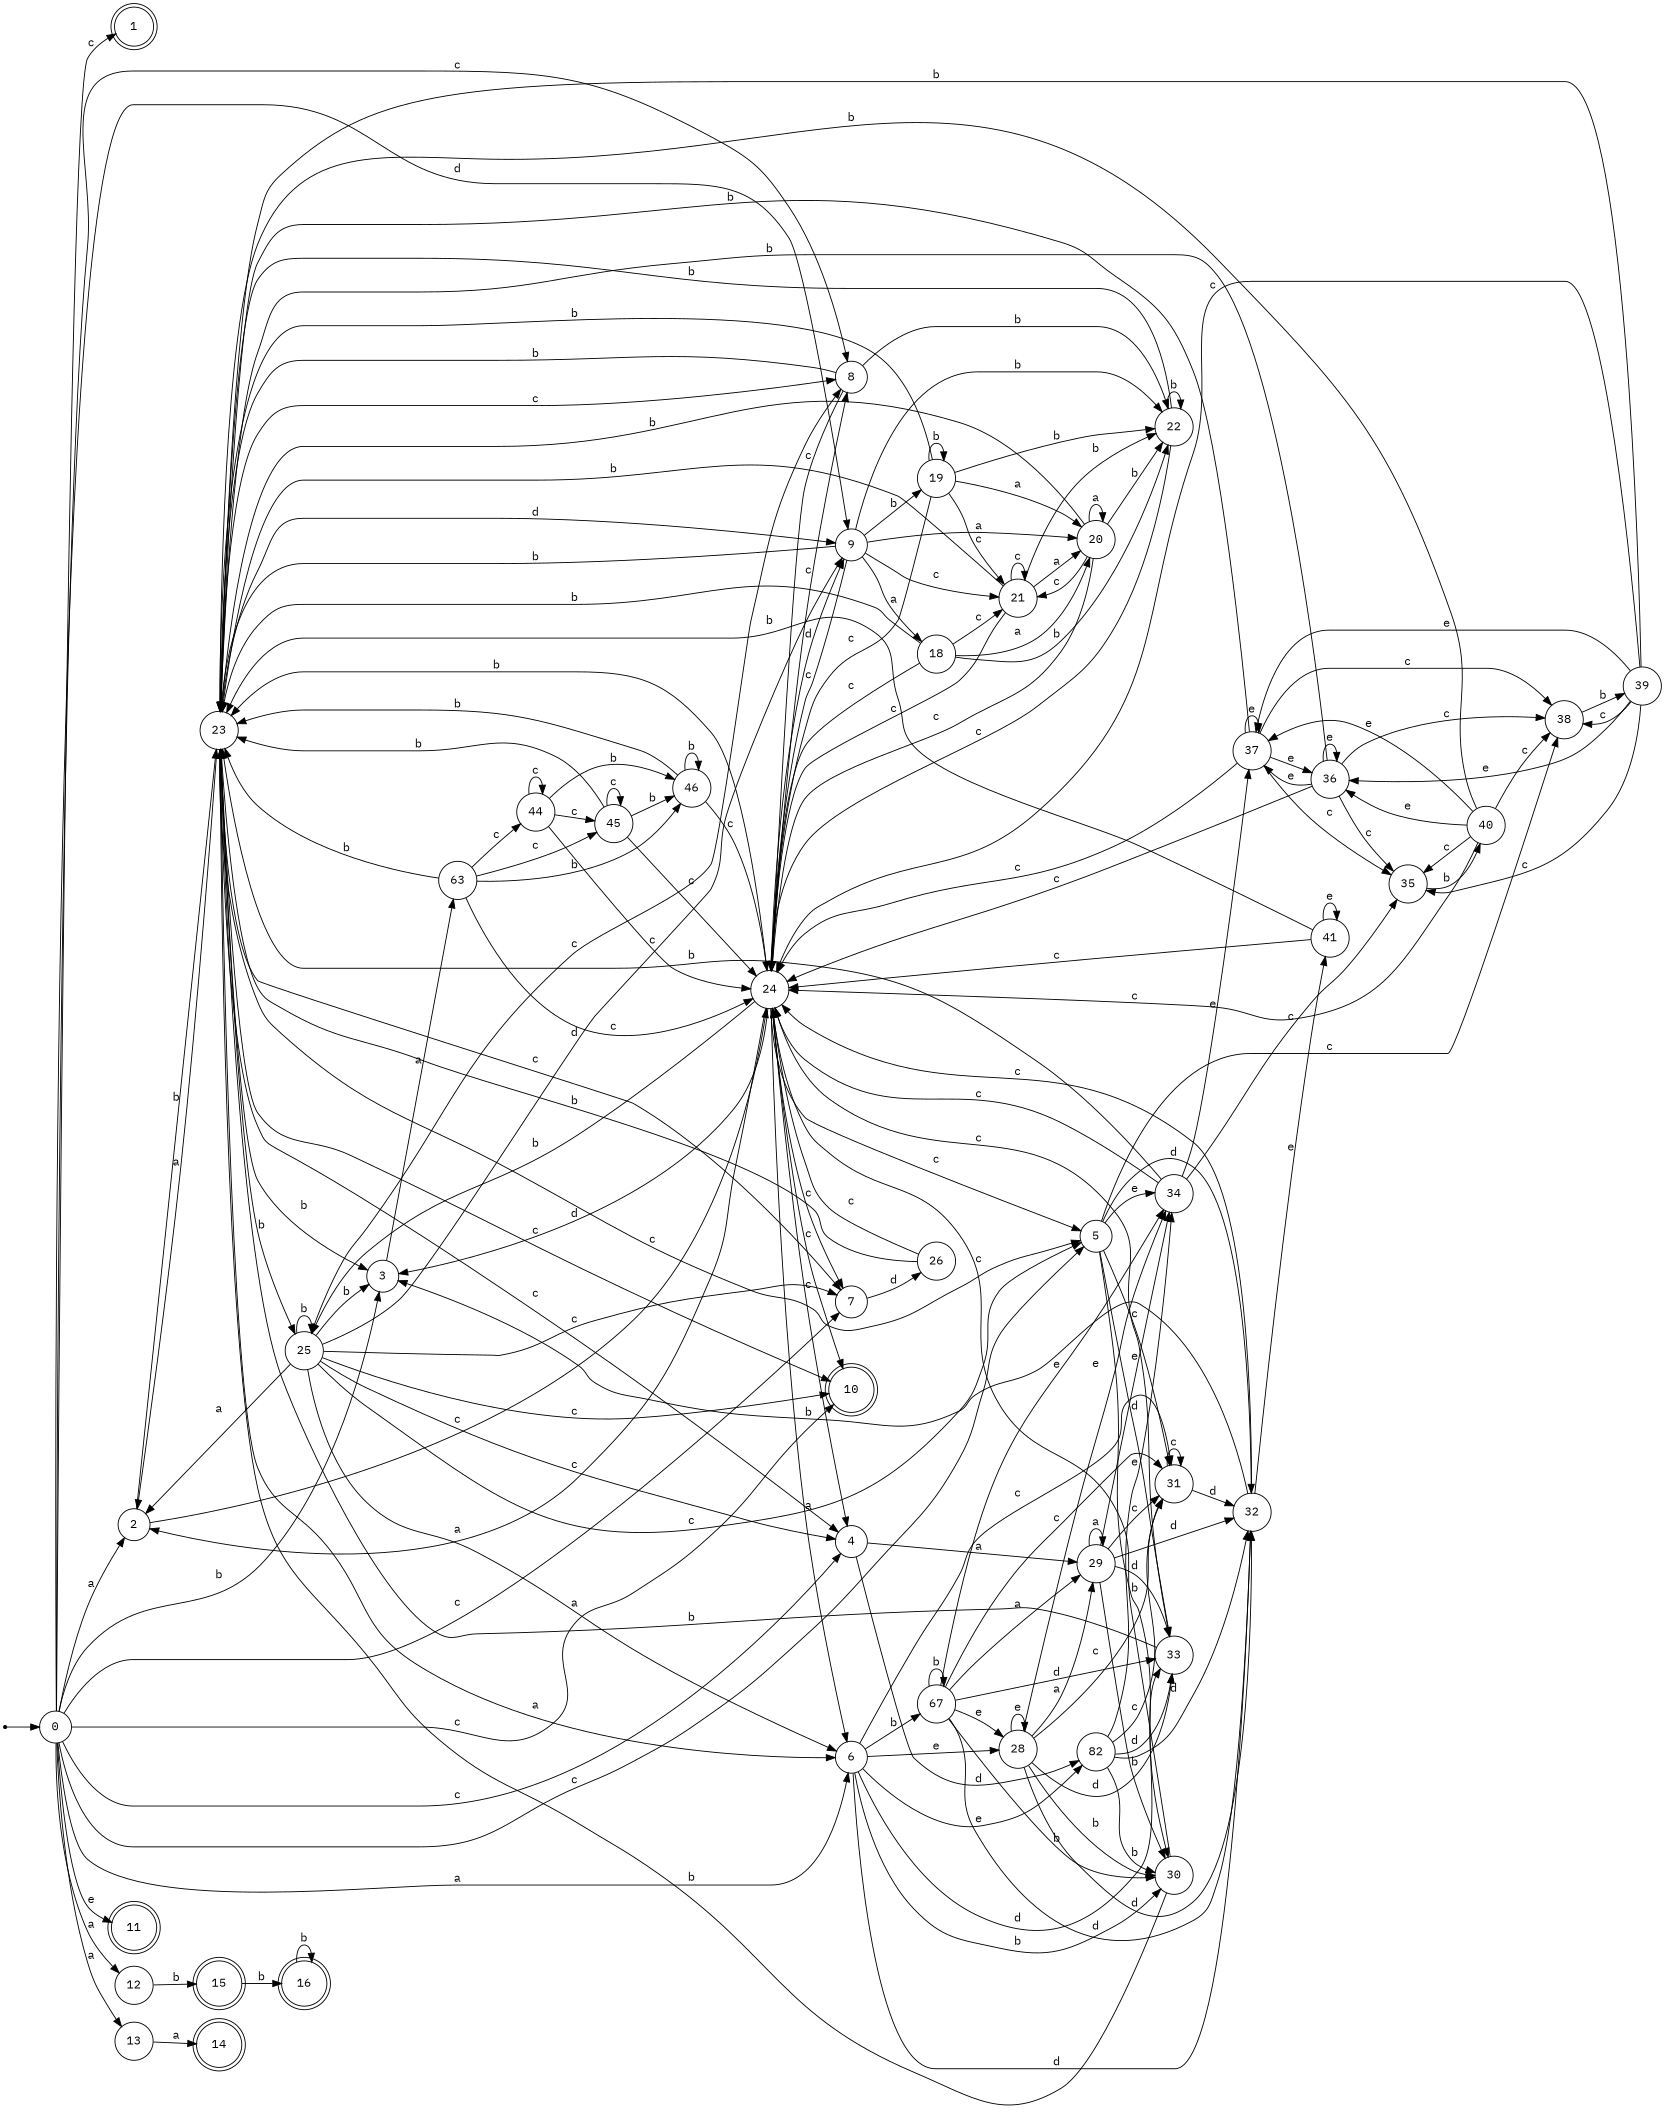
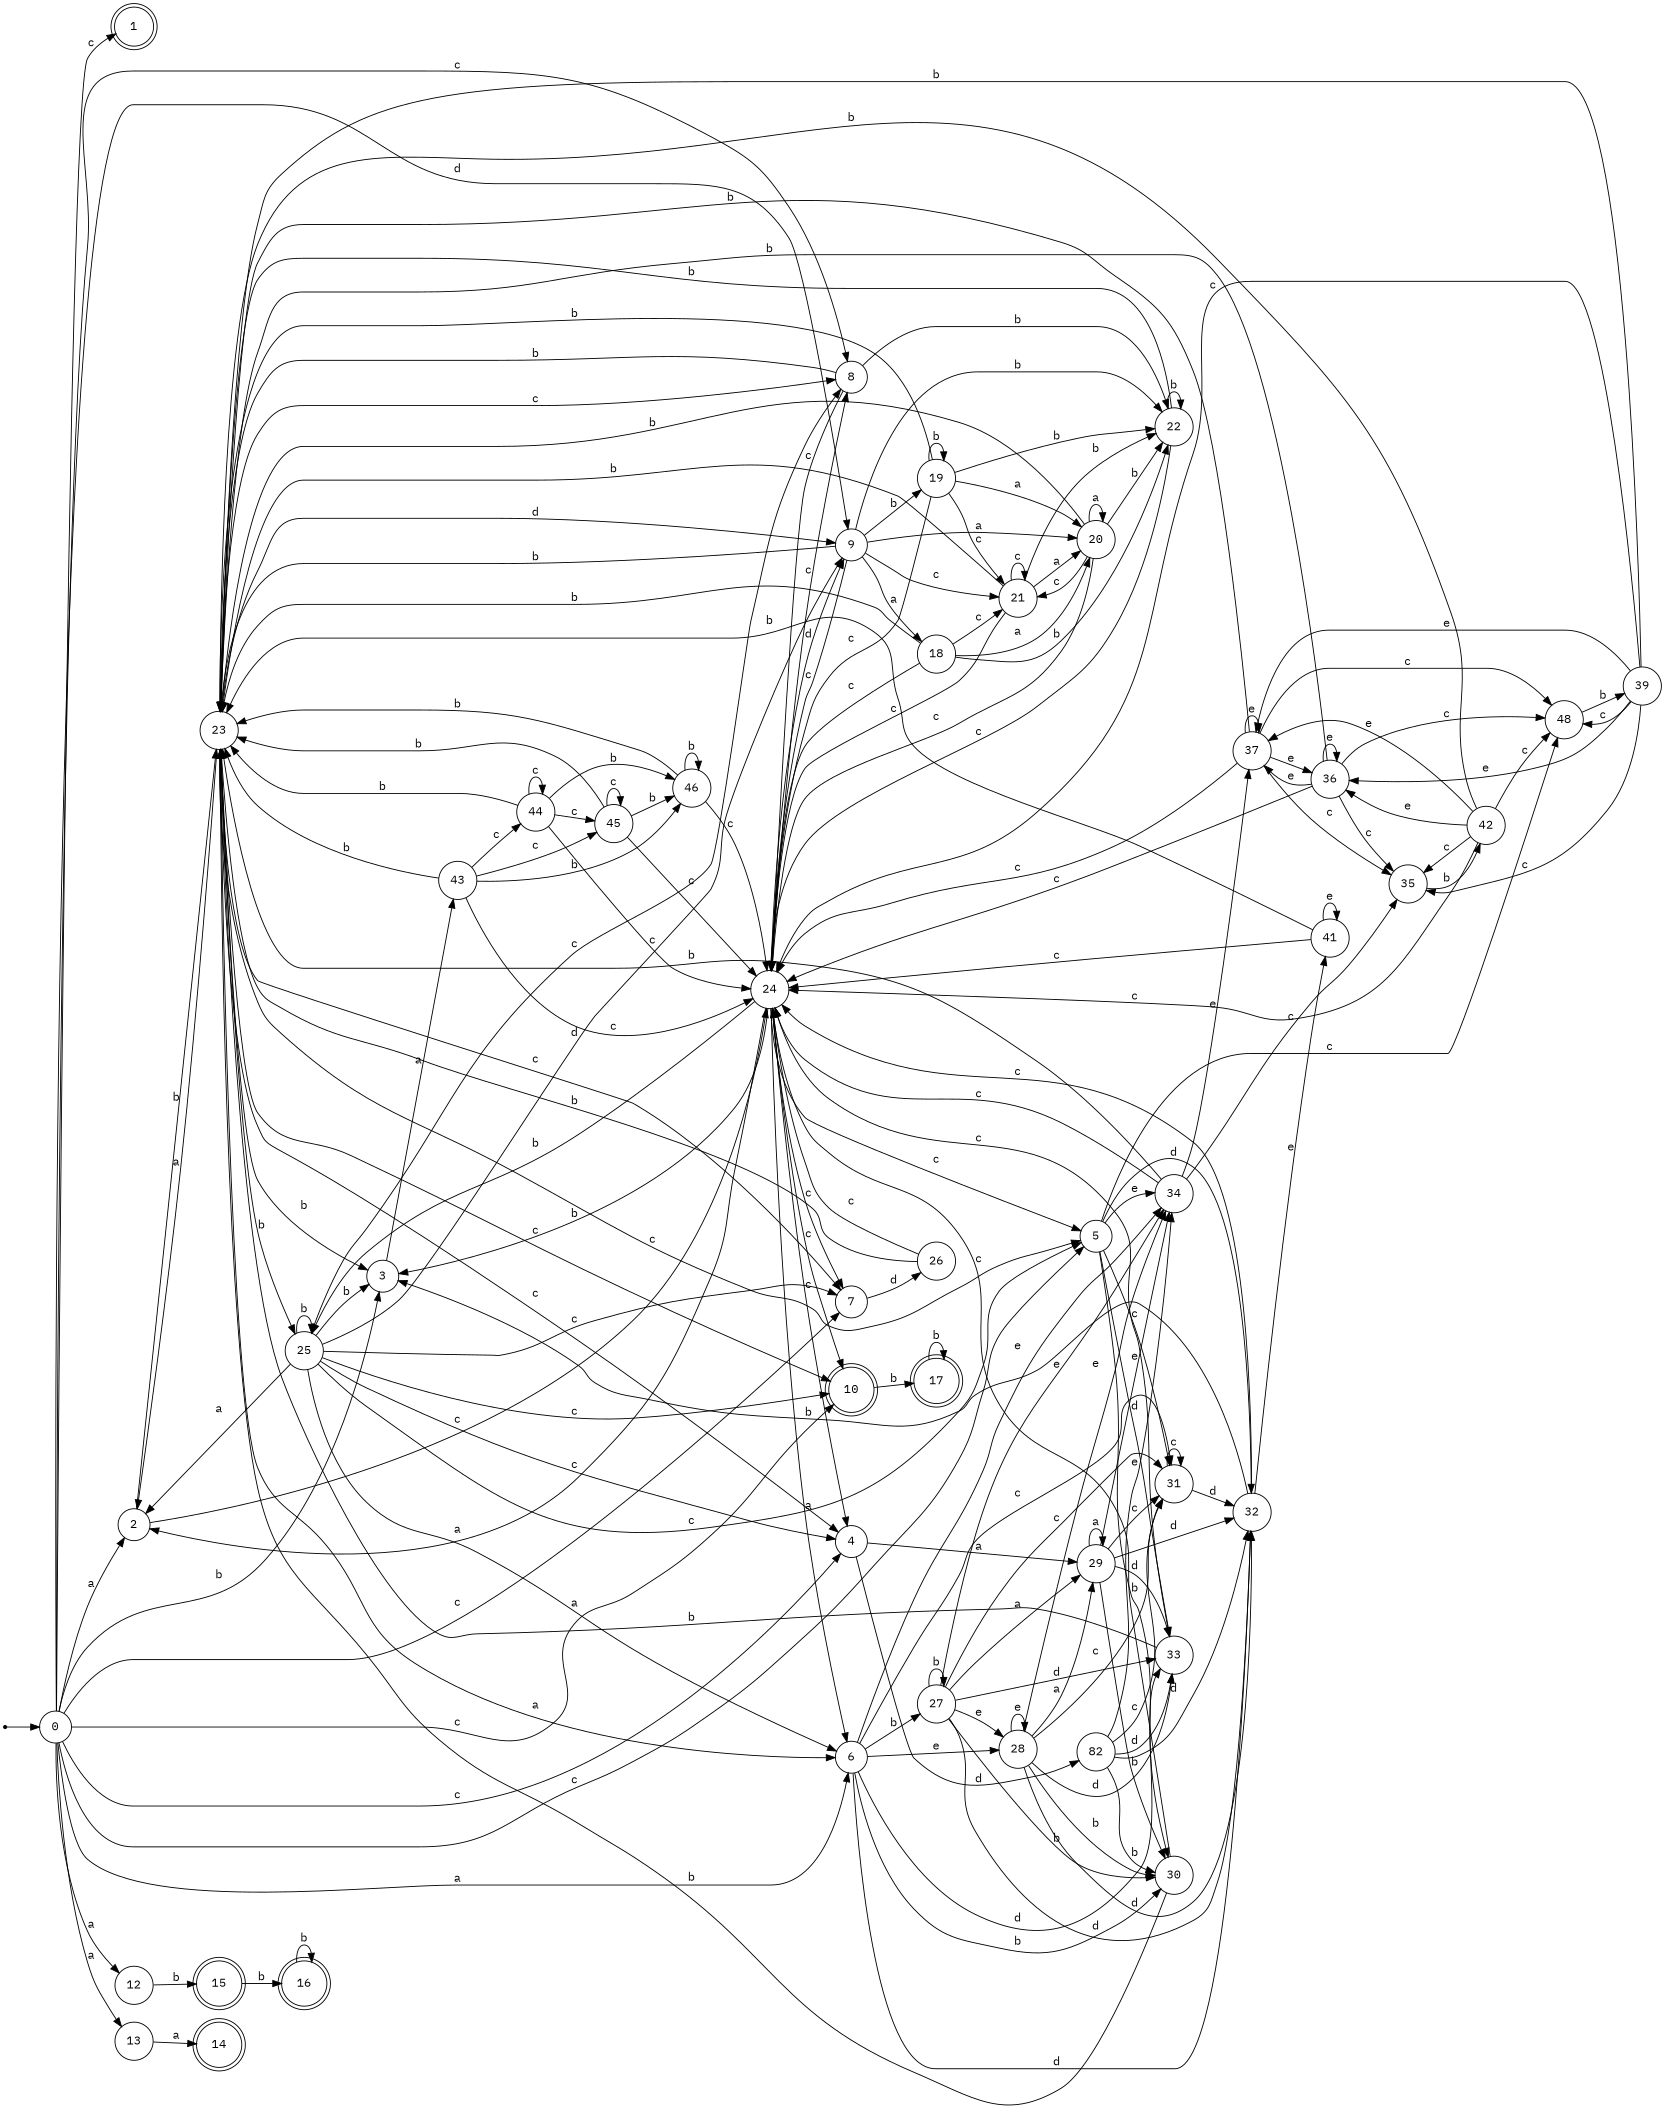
(601, 673) -> (371, 793)
(1564, 720) -> (1564, 720)
(1486, 825) -> (1486, 825)
(458, 880) -> (458, 880)
(575, 1214) -> (575, 1214)
none -> (936, 1381)
(936, 1704) -> (936, 1704)
(963, 1826) -> (985, 1465)
(134, 1928) -> none
